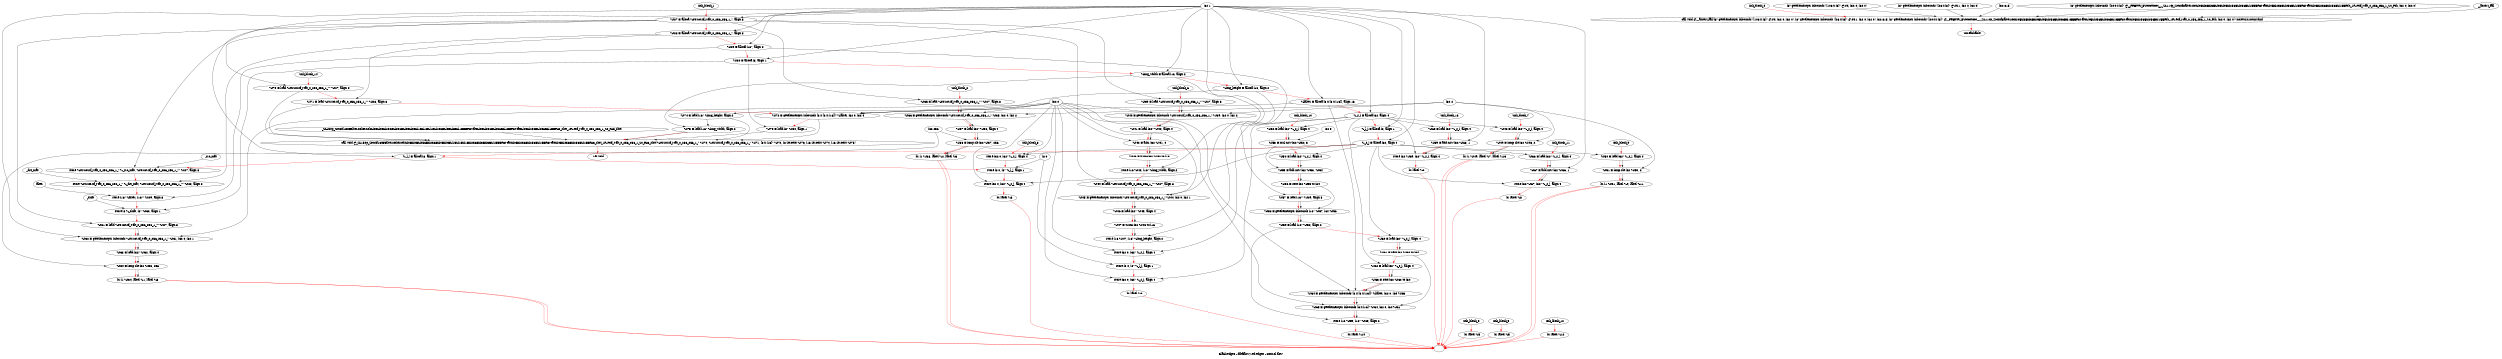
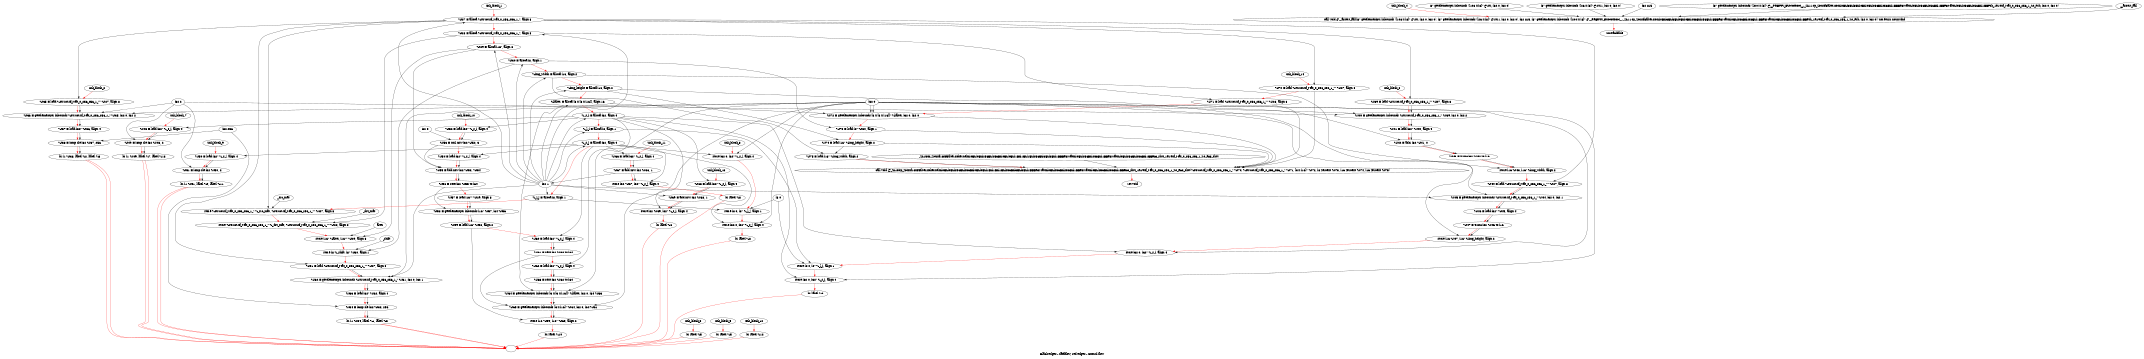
(1471, 16) -> (584, 178)
(1107, 64) -> (413, 92)
none -> (852, 135)
none -> (755, 145)
(710, 164) -> (644, 204)
